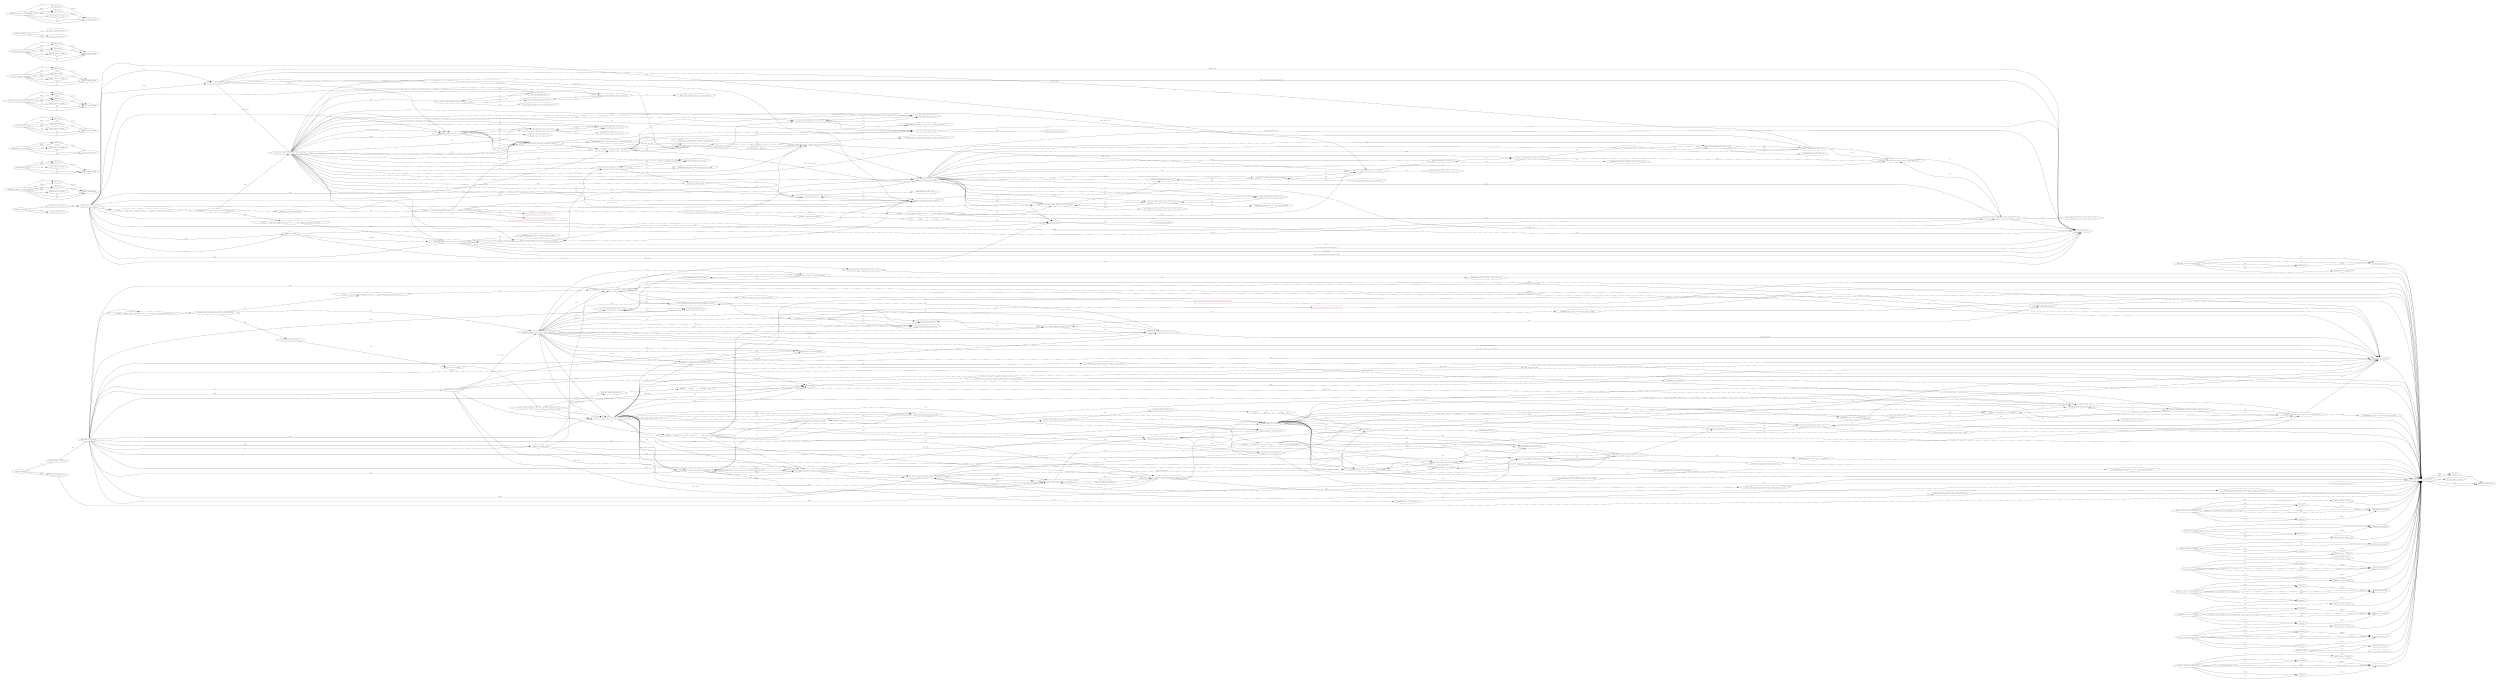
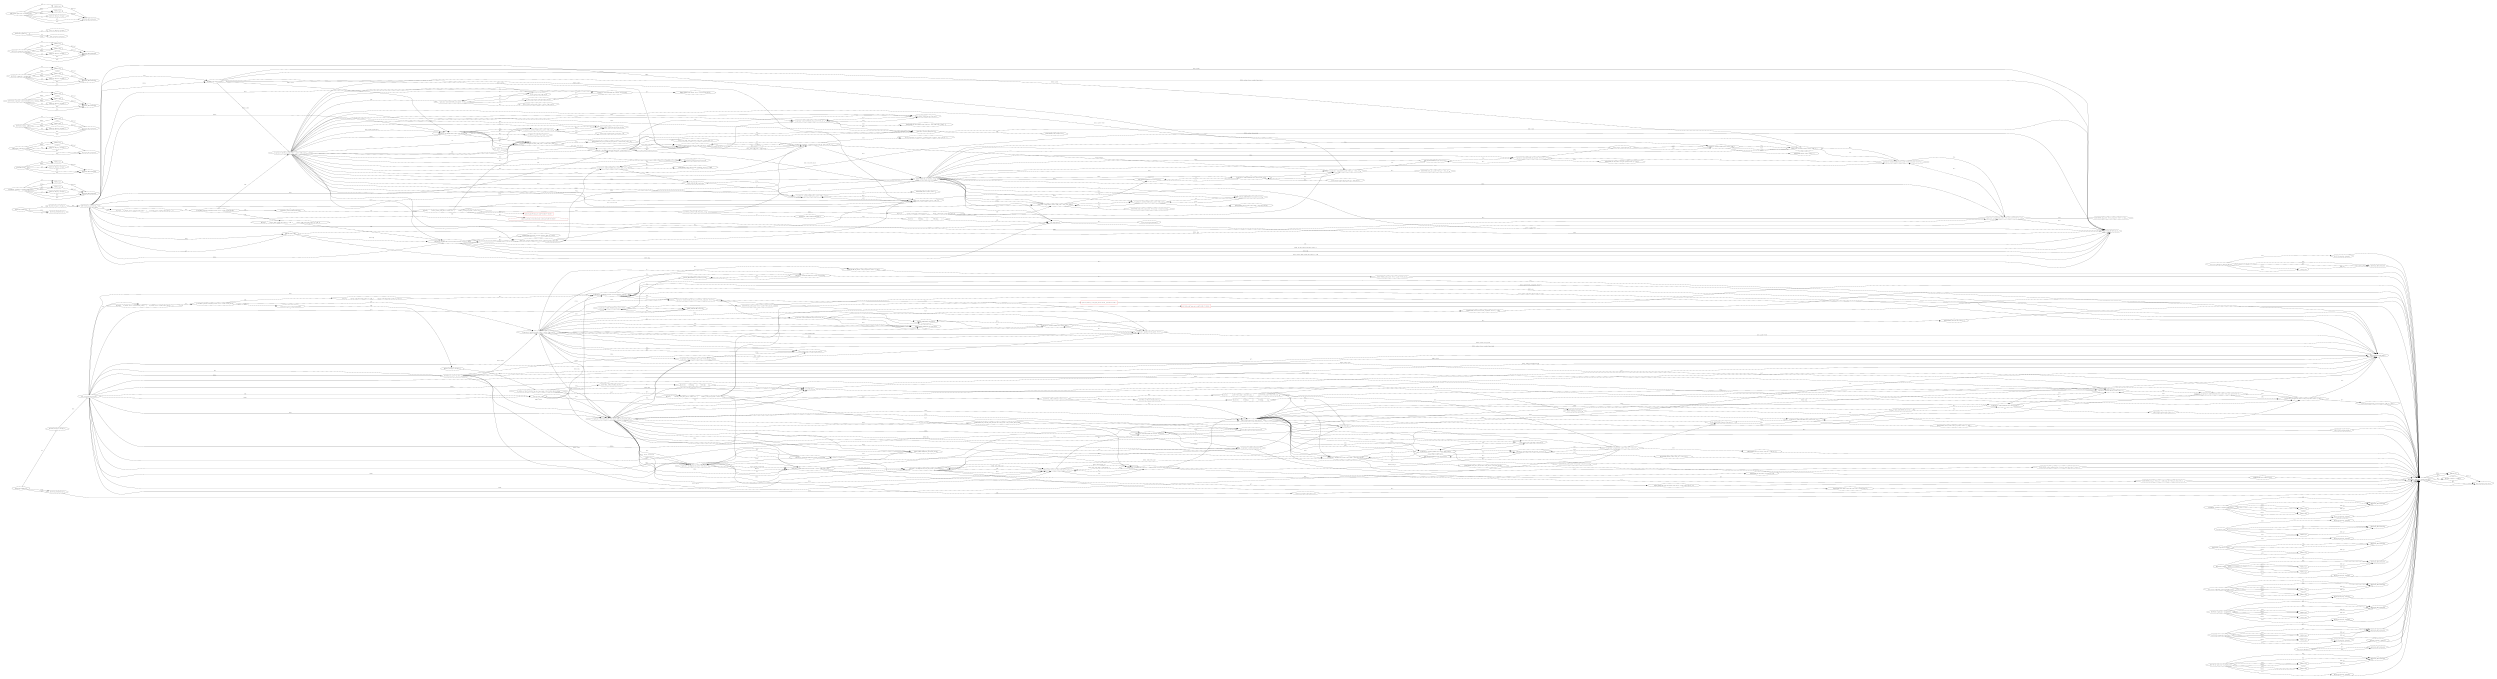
(1106, 363) -> none
